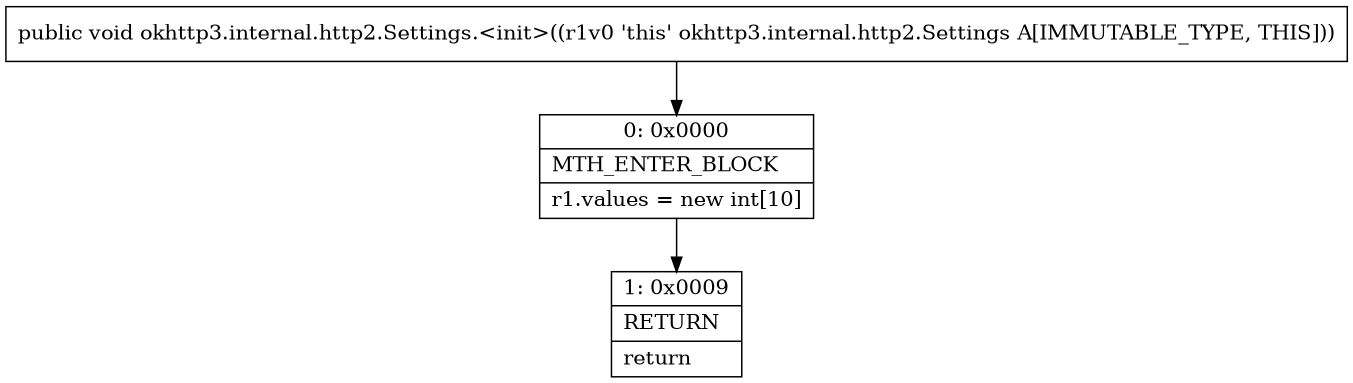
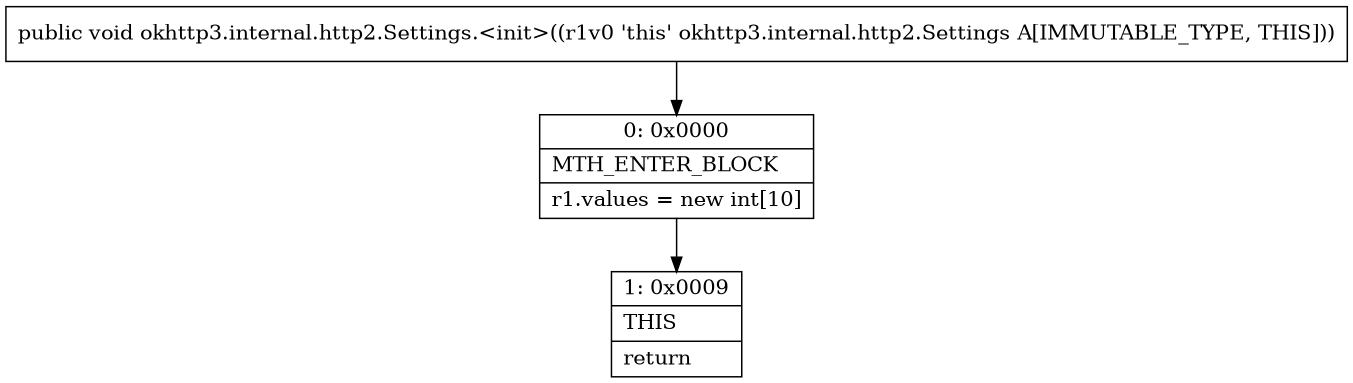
(671, 323) -> (651, 323)
